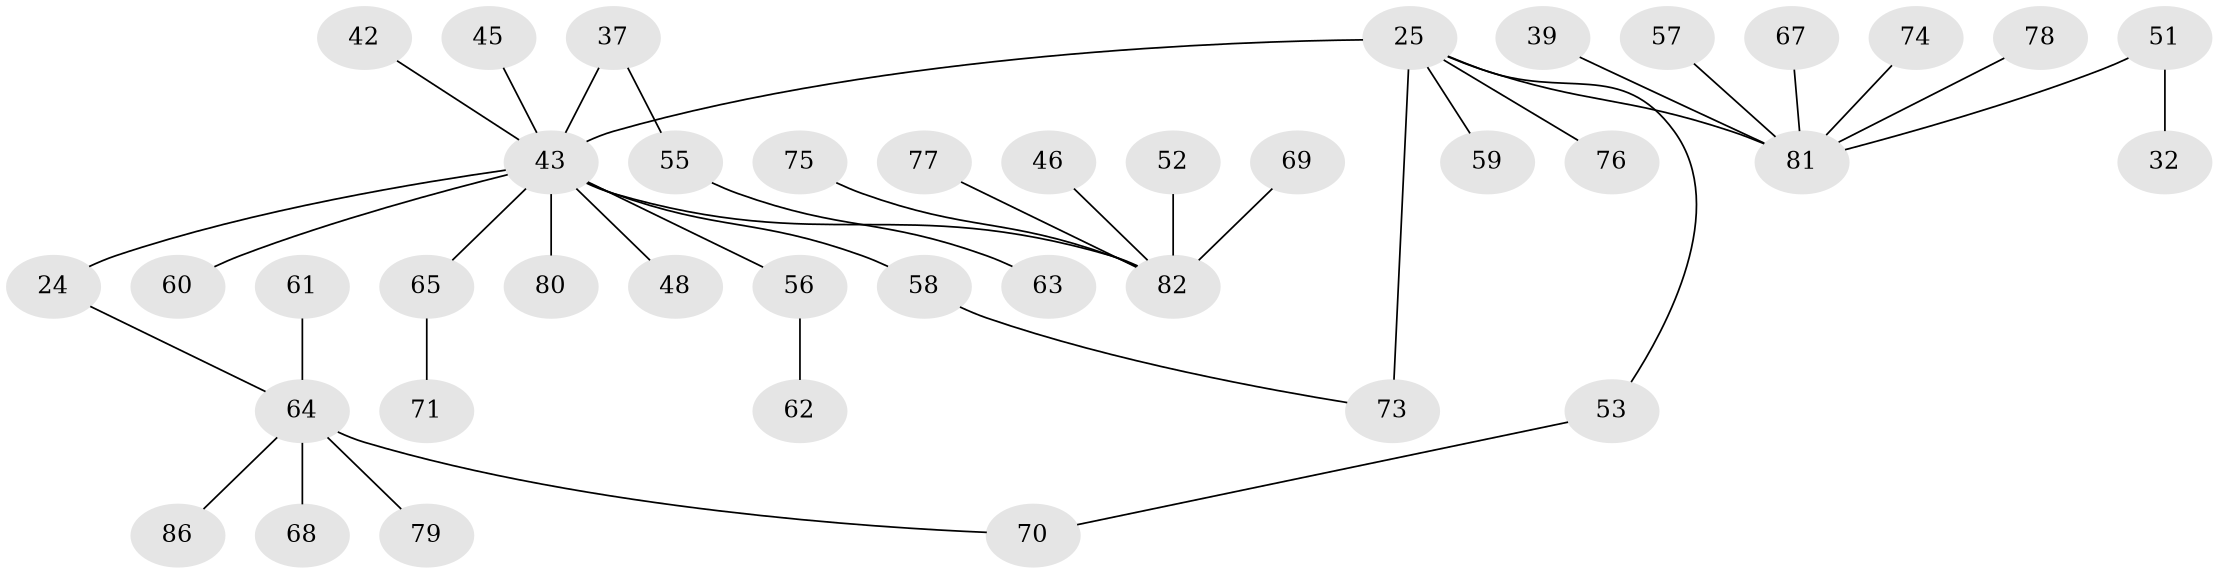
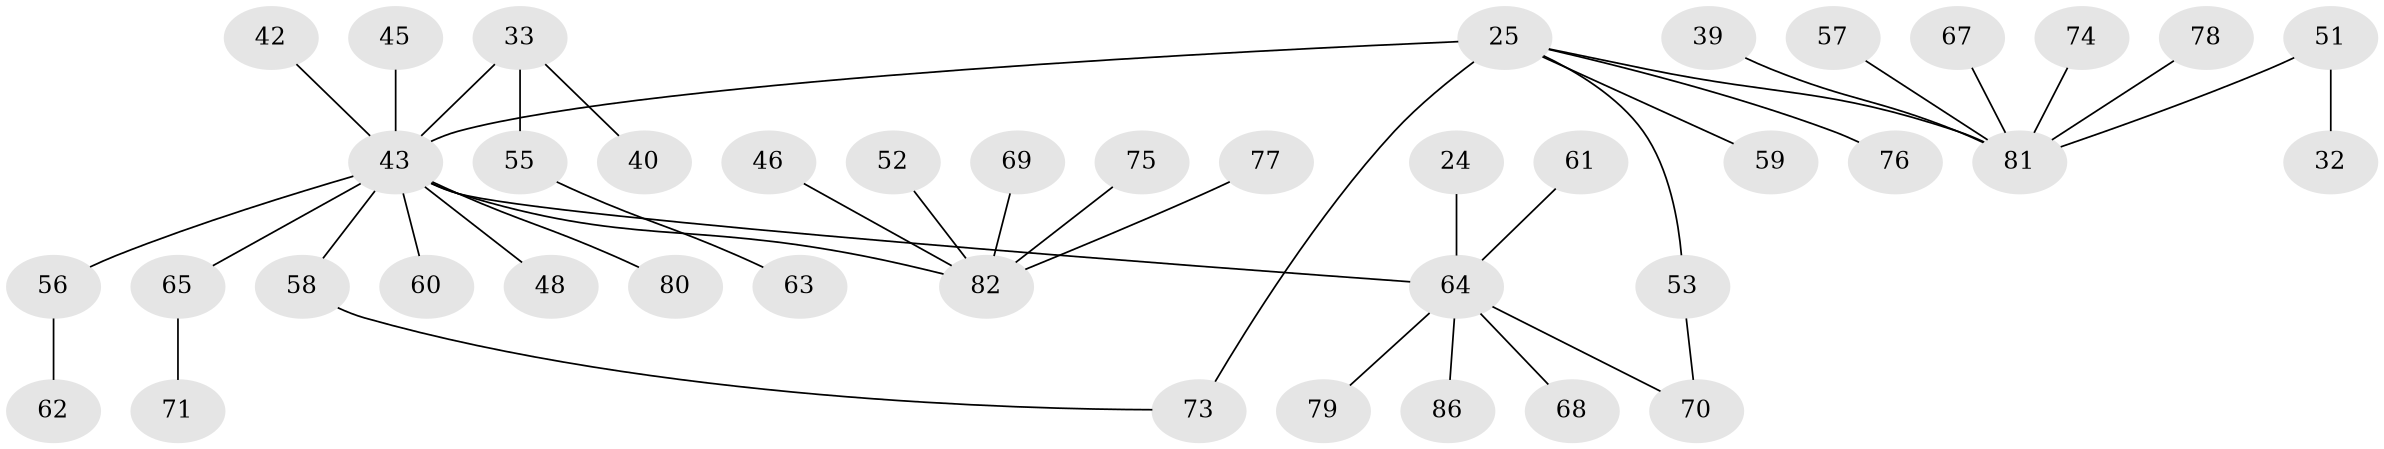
(613, 38) -> (520, 38)
none -> (644, 162)
(295, 208) -> (870, 240)
